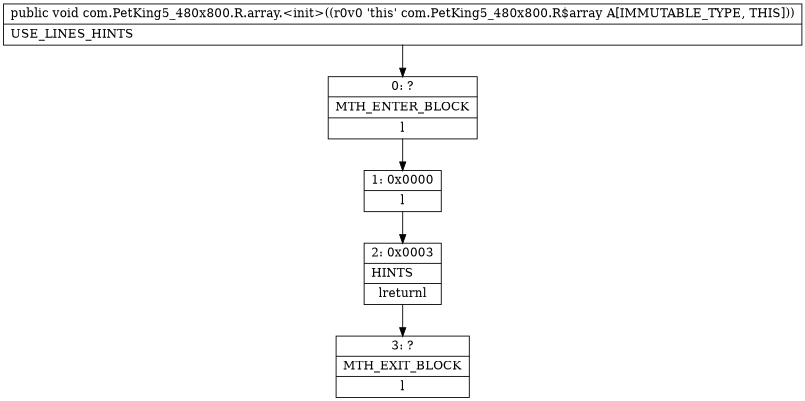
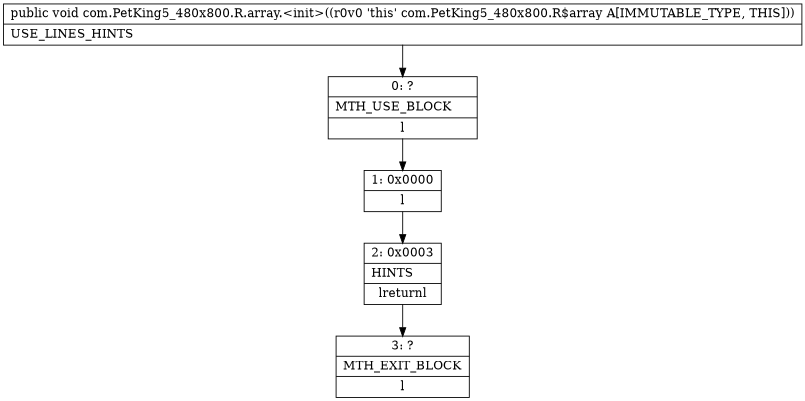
(403, 107) -> (393, 107)
